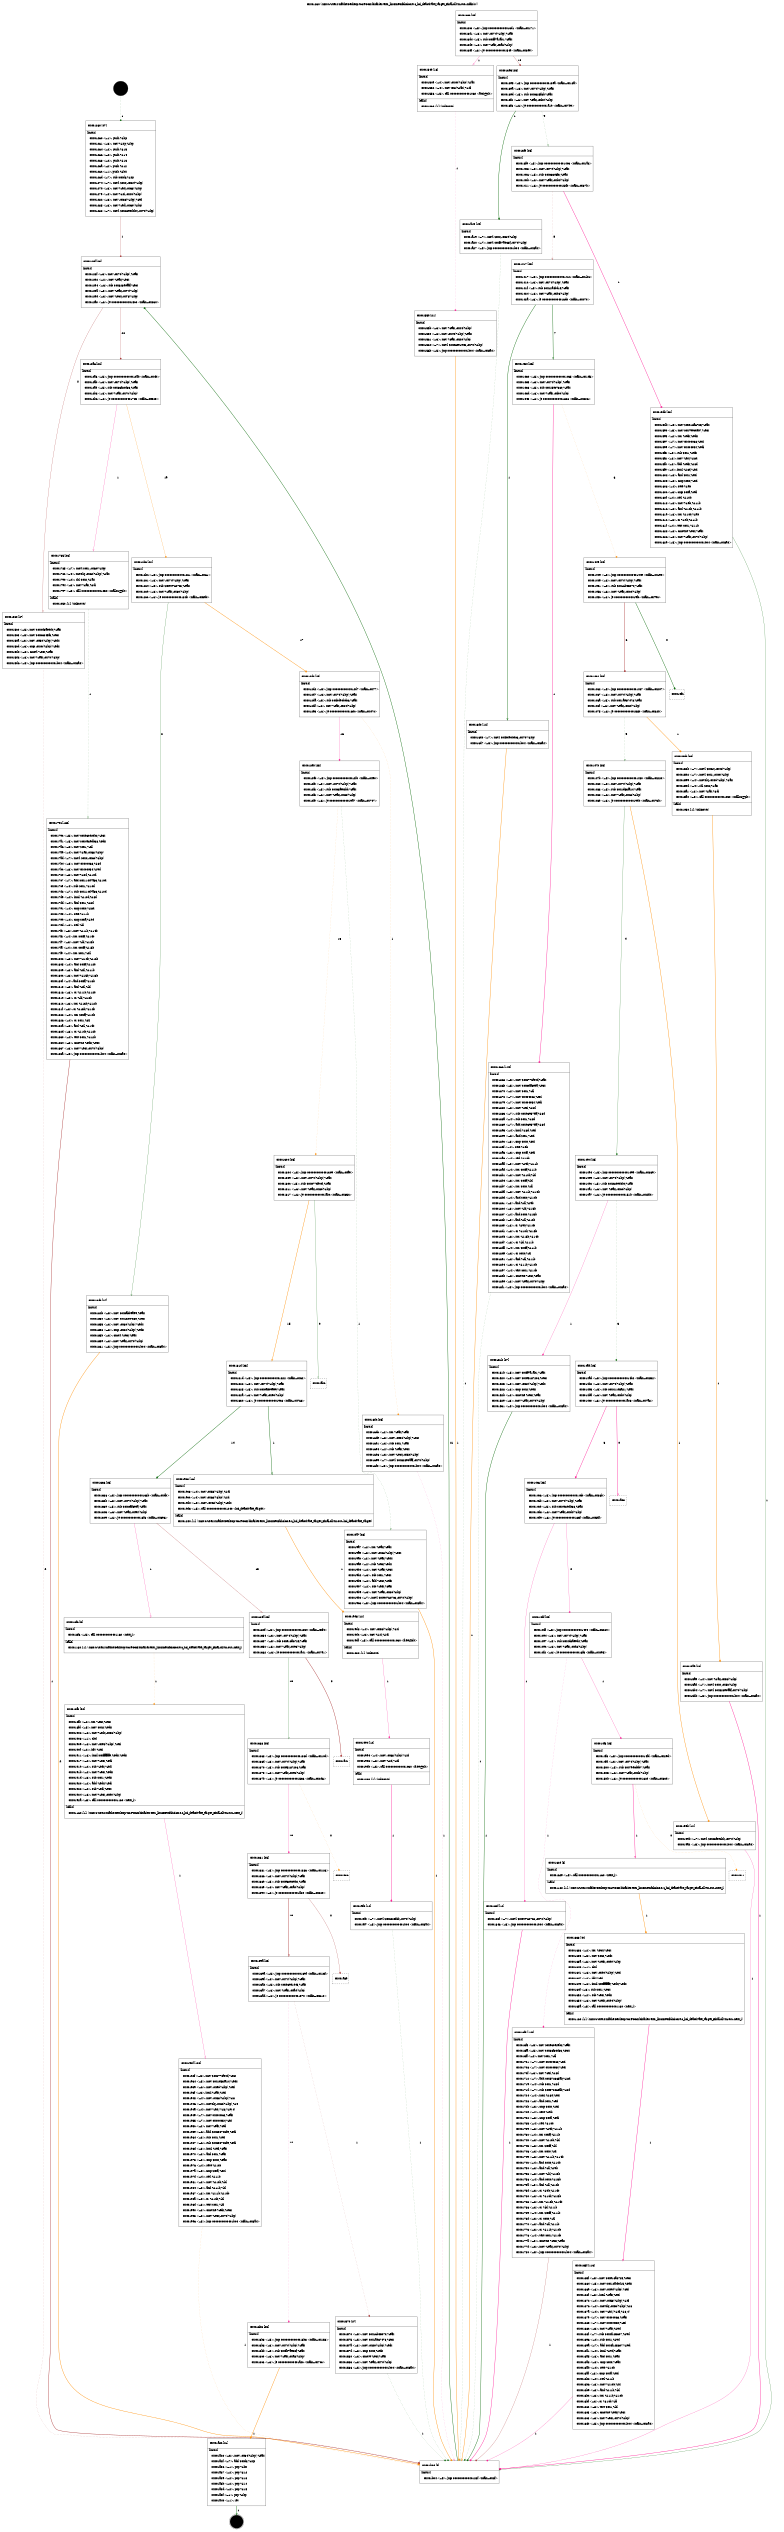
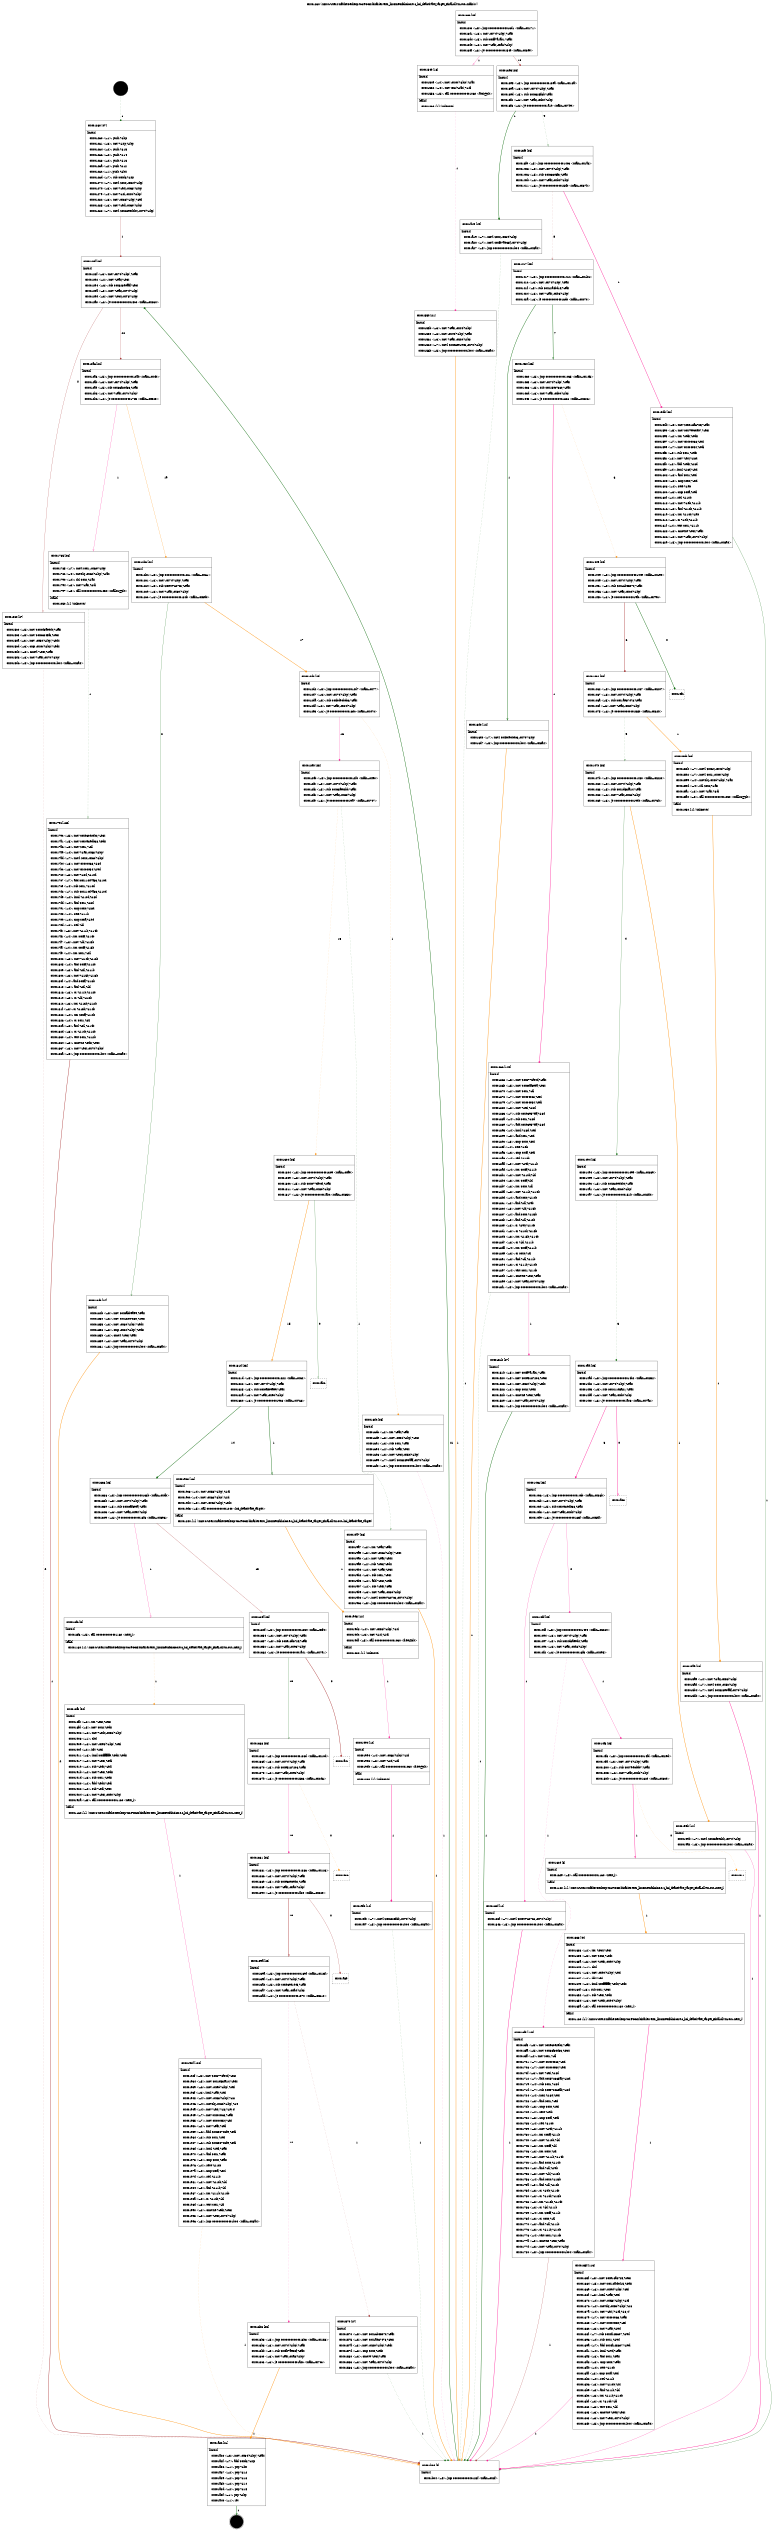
(578, 1278) -> (529, 1323)
